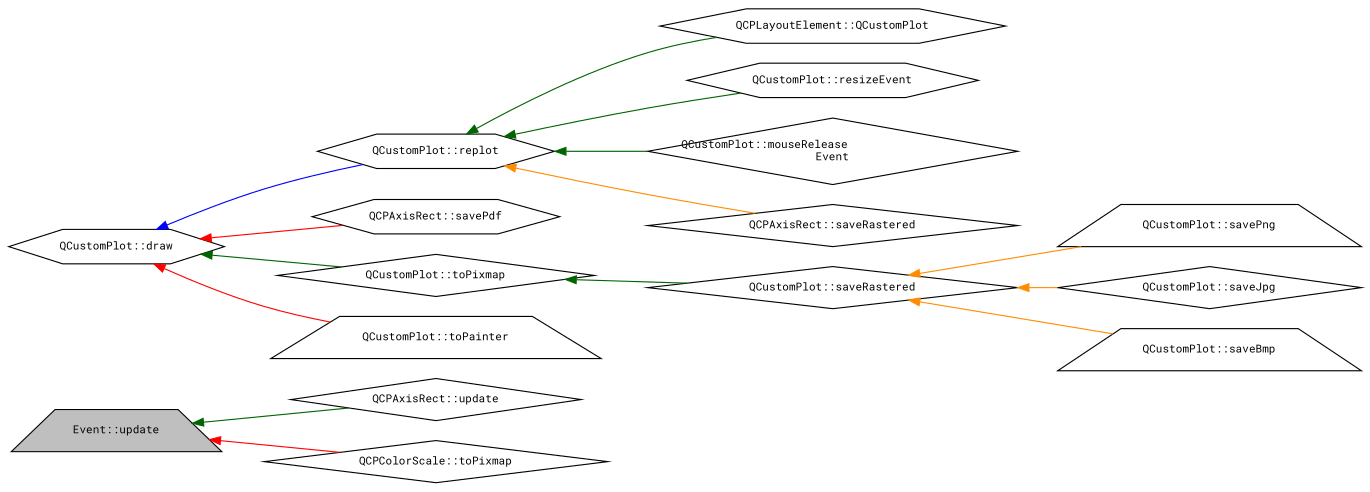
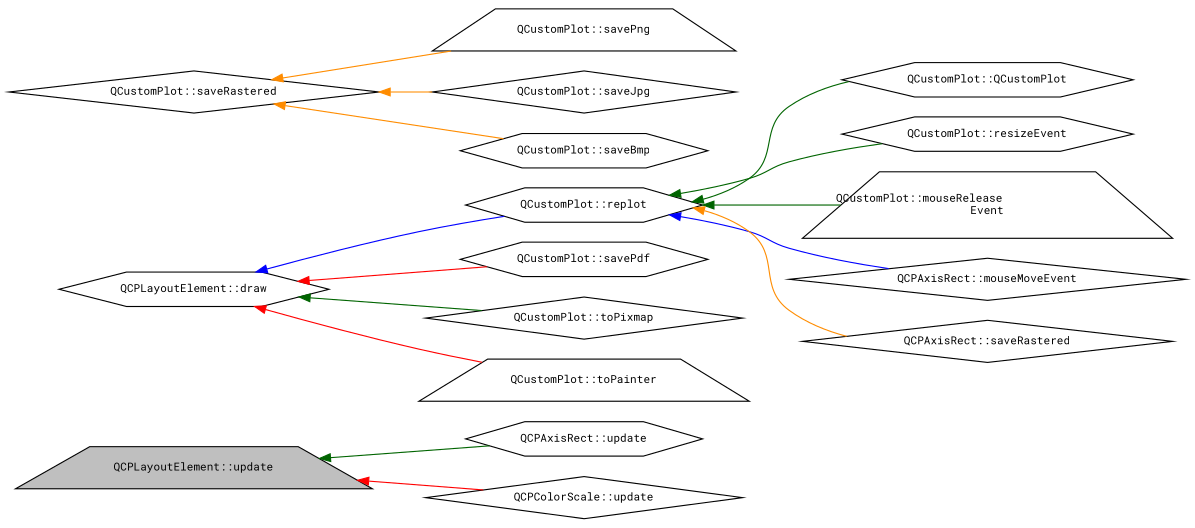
(833, 26) -> (988, 80)
(833, 151) -> (988, 205)
(436, 217) -> (584, 259)
(117, 247) -> (194, 289)
none -> (988, 279)
(632, 281) -> none
(1210, 350) -> (584, 151)
(436, 400) -> (584, 439)
(117, 431) -> (194, 468)
(436, 462) -> (584, 498)
